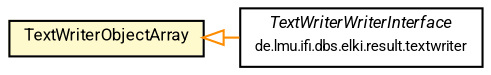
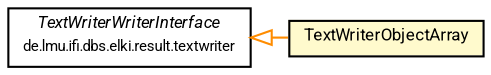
(232, 38) -> (280, 38)
